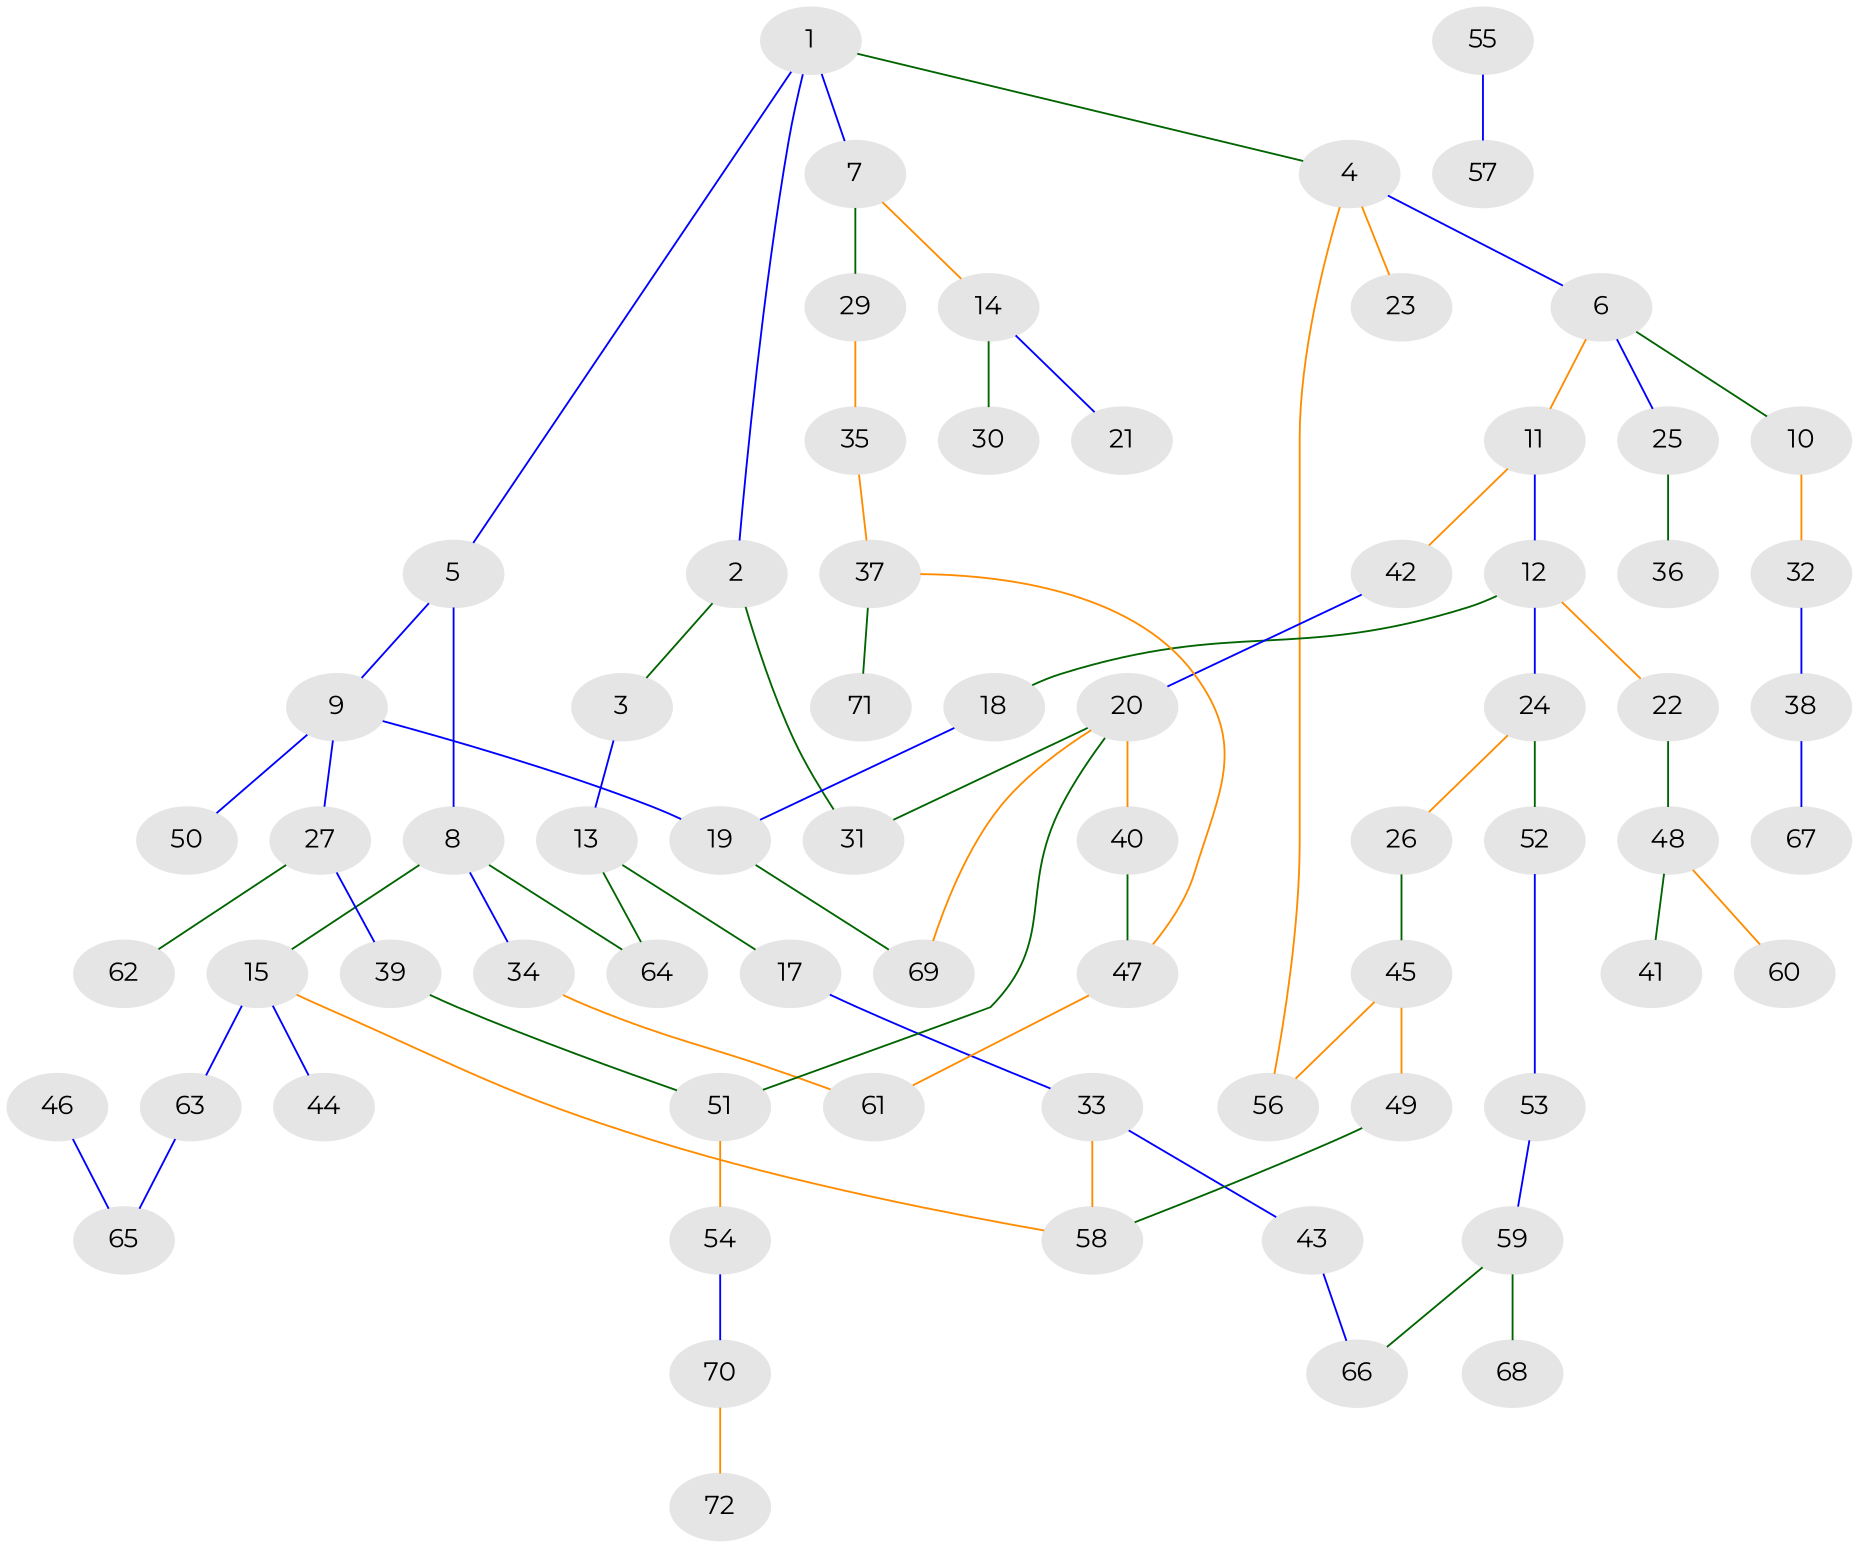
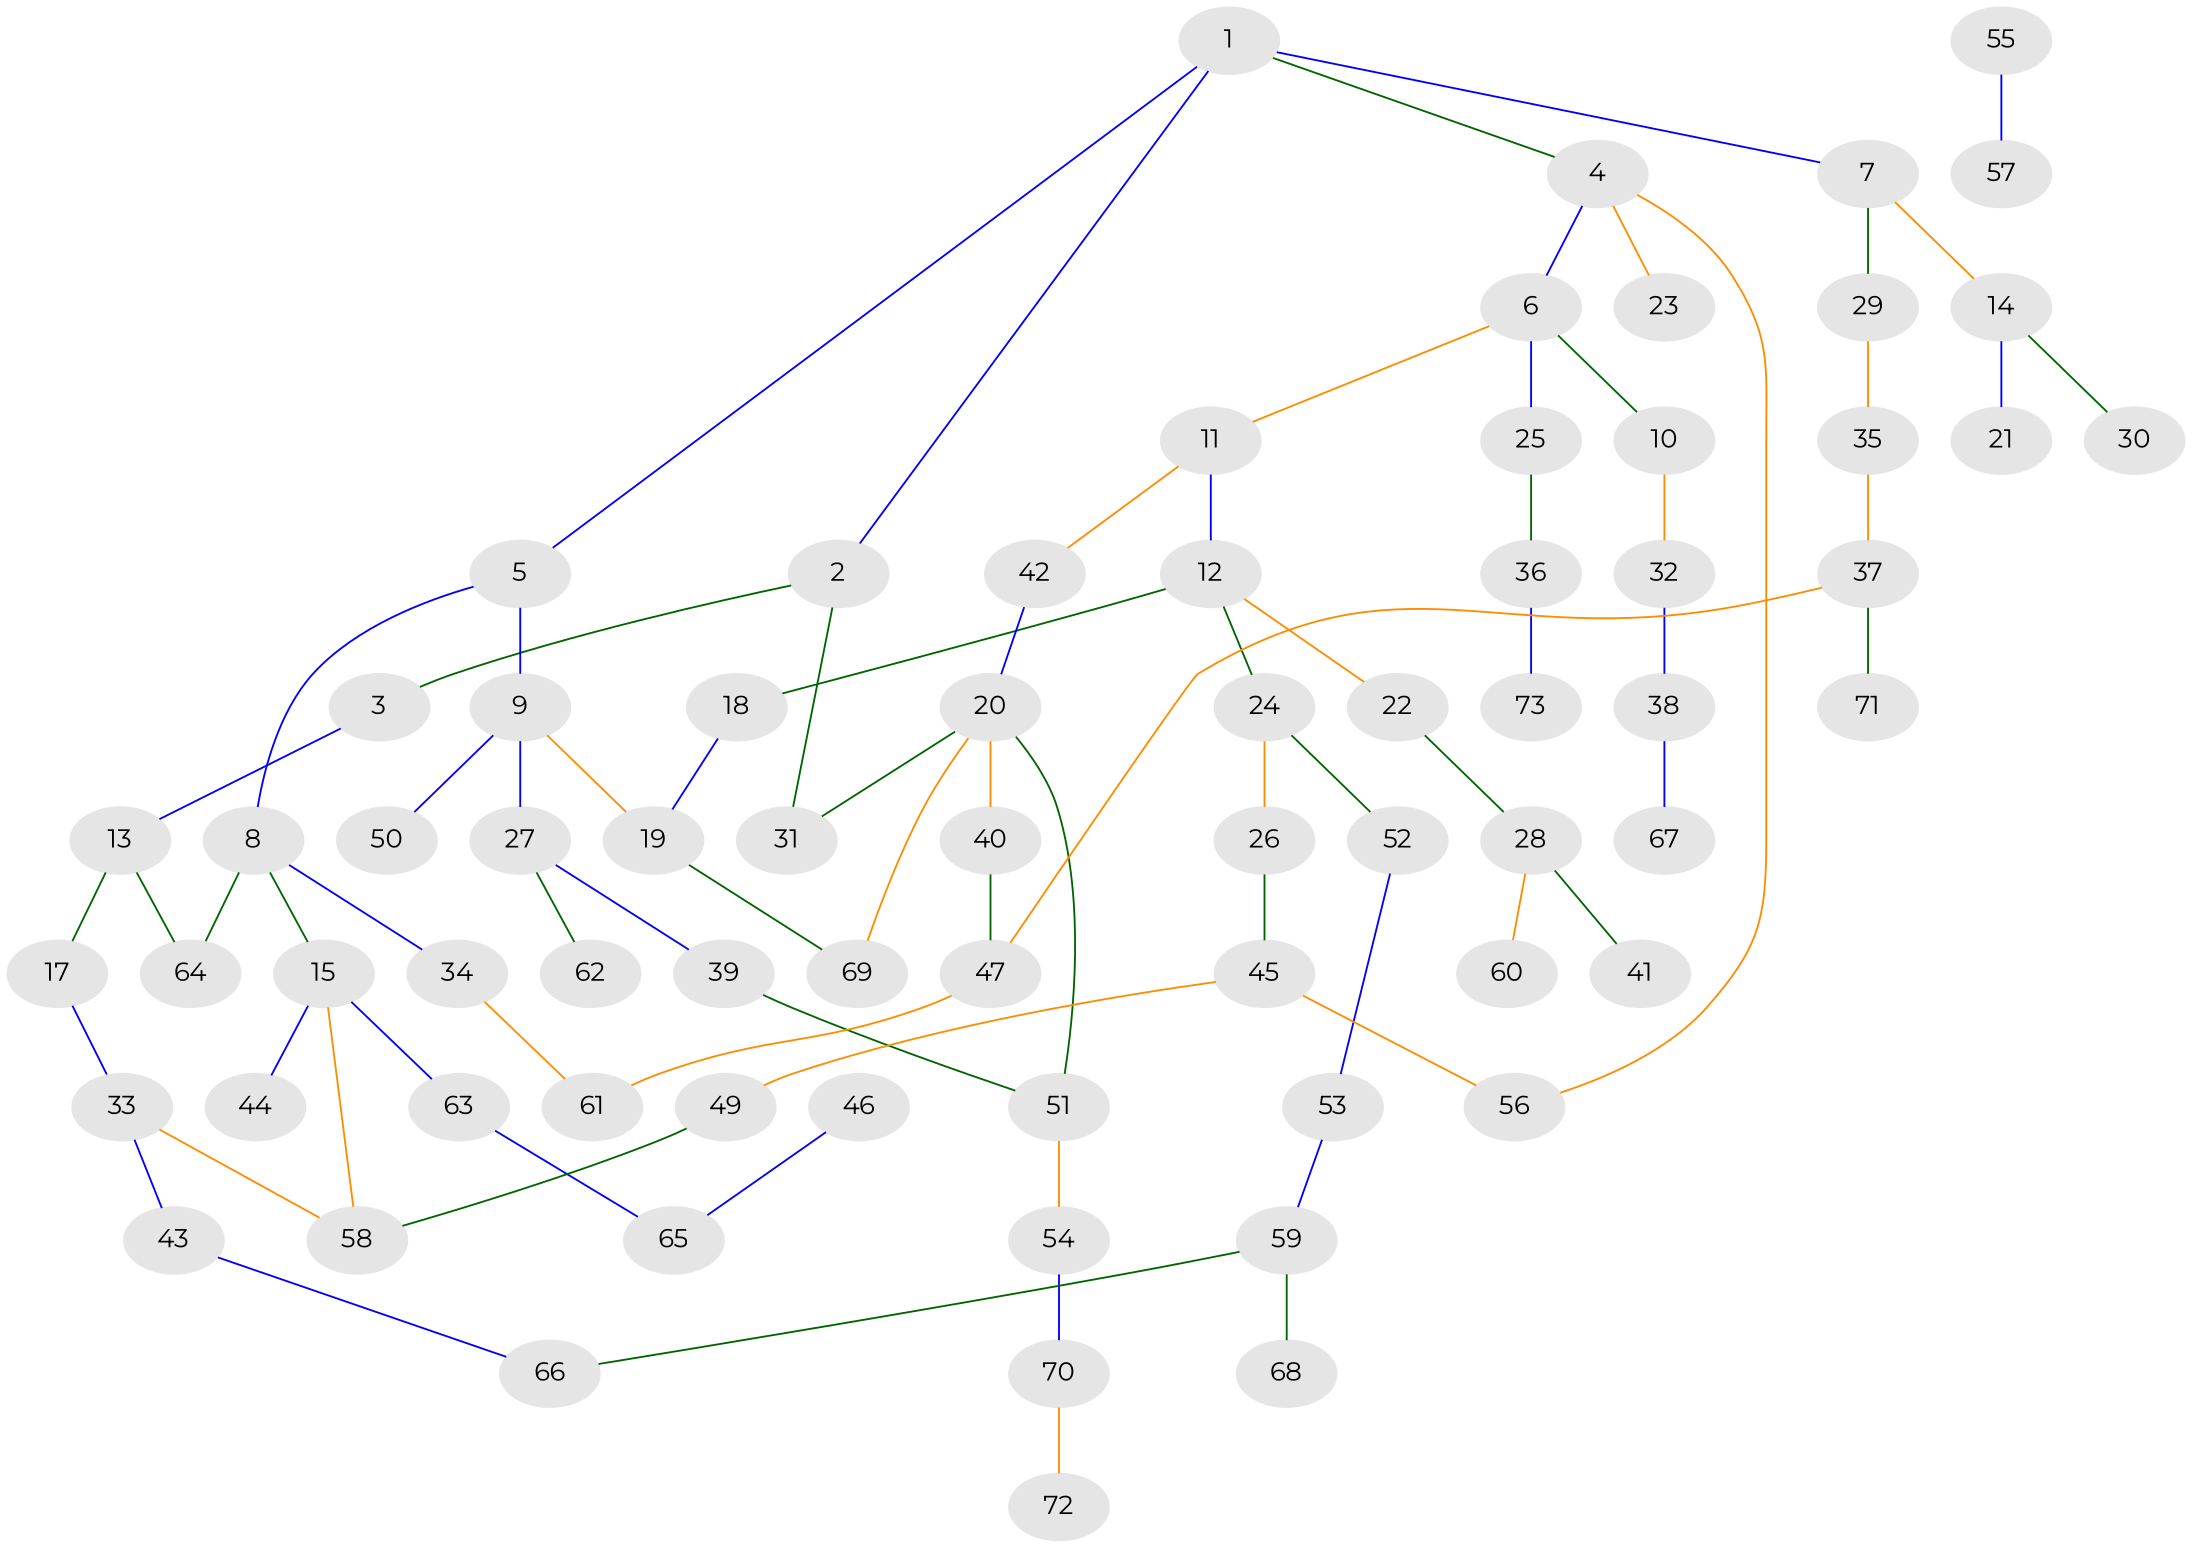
(1535, 641) -> (1238, 641)
none -> (1531, 707)
(534, 765) -> (587, 774)
(1668, 841) -> (1531, 841)
